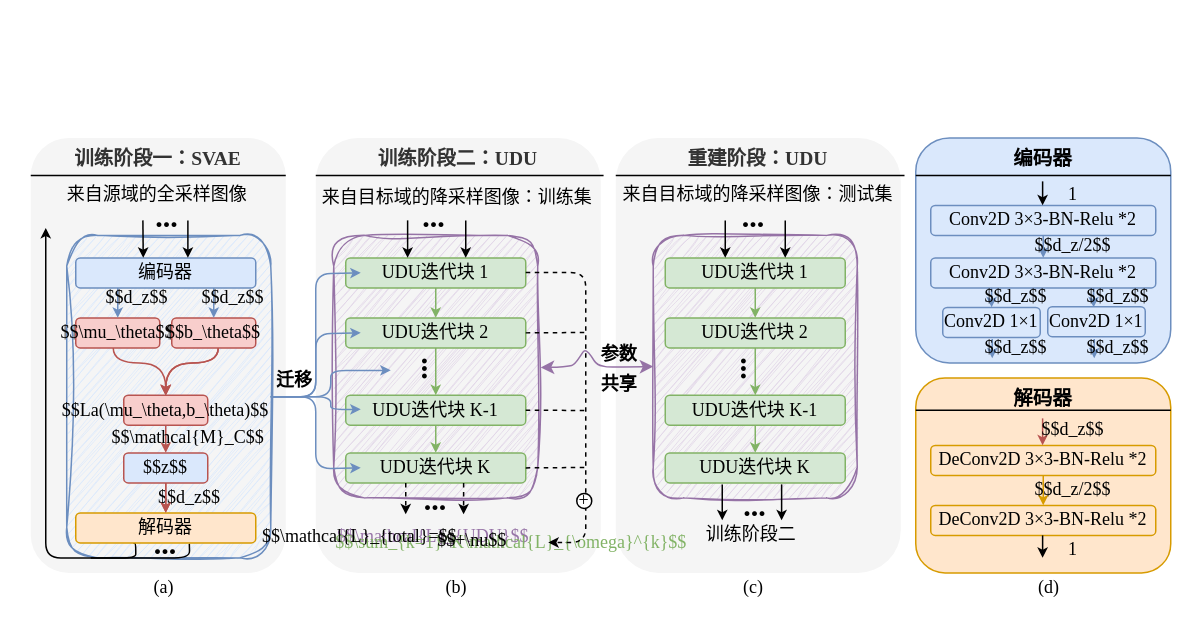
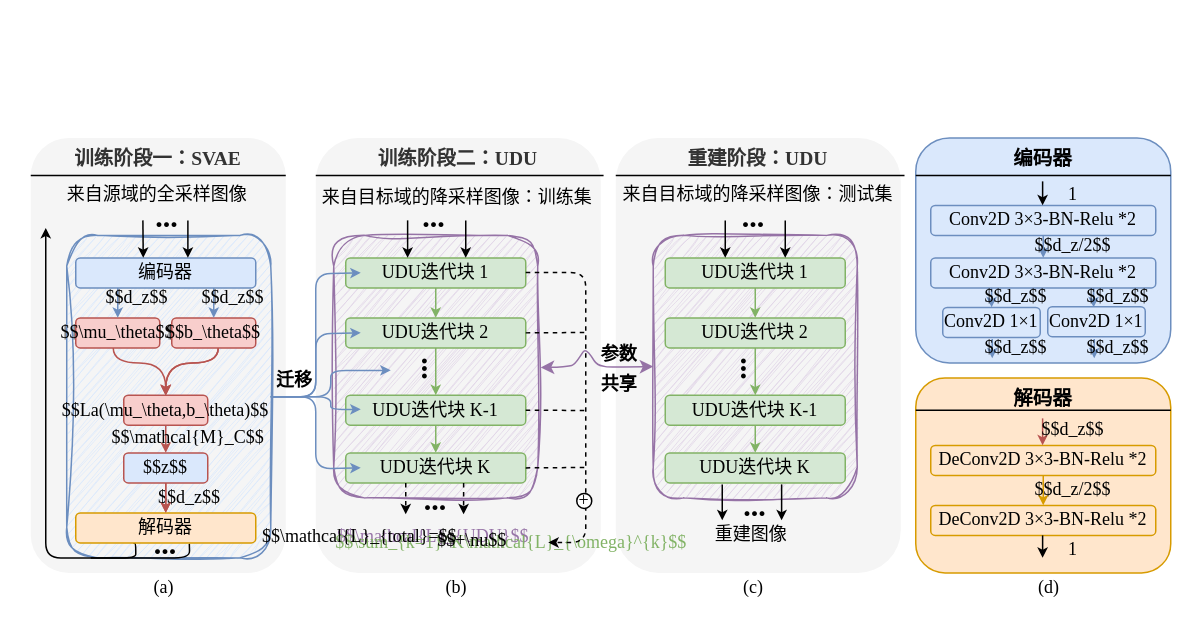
(752, 535) -> (752, 535)
